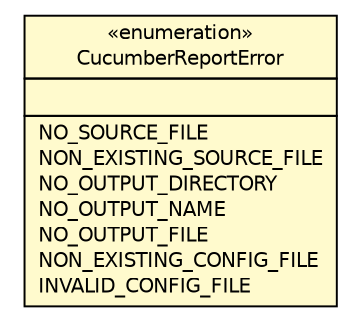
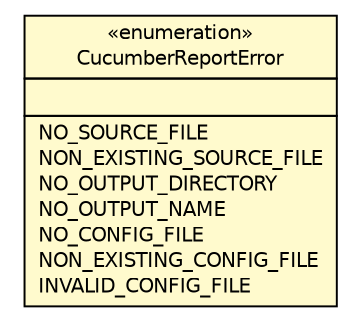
(124, 236) -> (122, 236)
